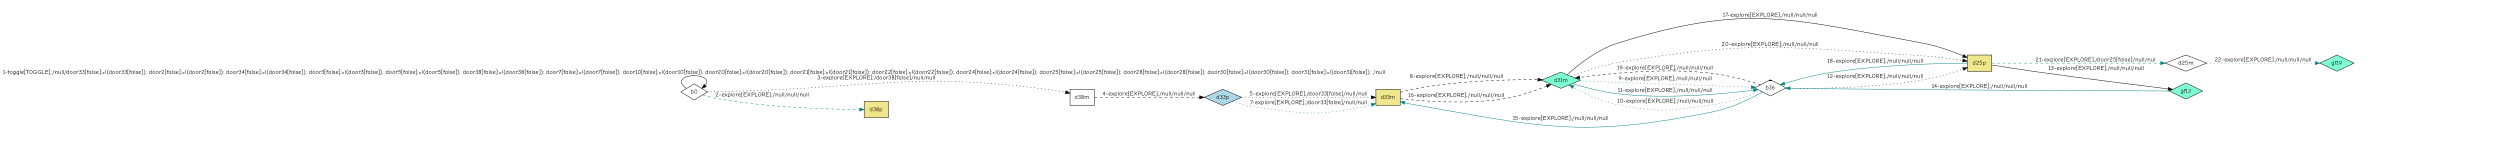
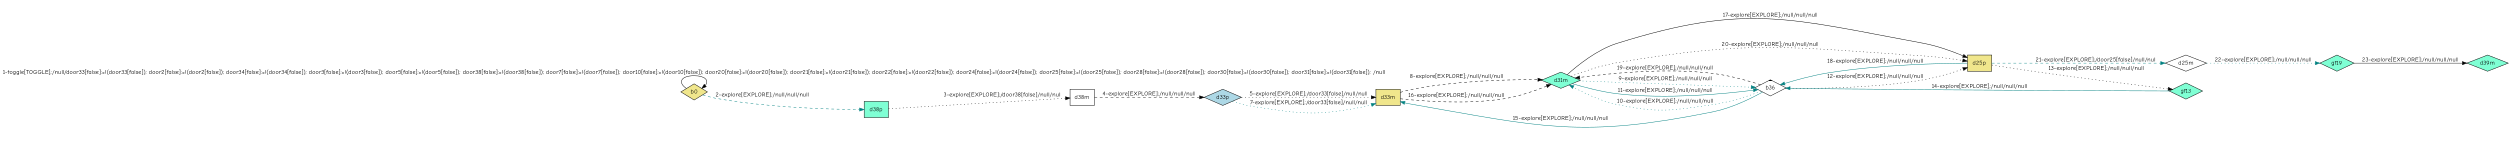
none -> (2488, 63)
(2080, 78) -> (2080, 78)
(886, 83) -> (977, 104)
(694, 92) -> (694, 92)
(876, 109) -> (876, 109)
